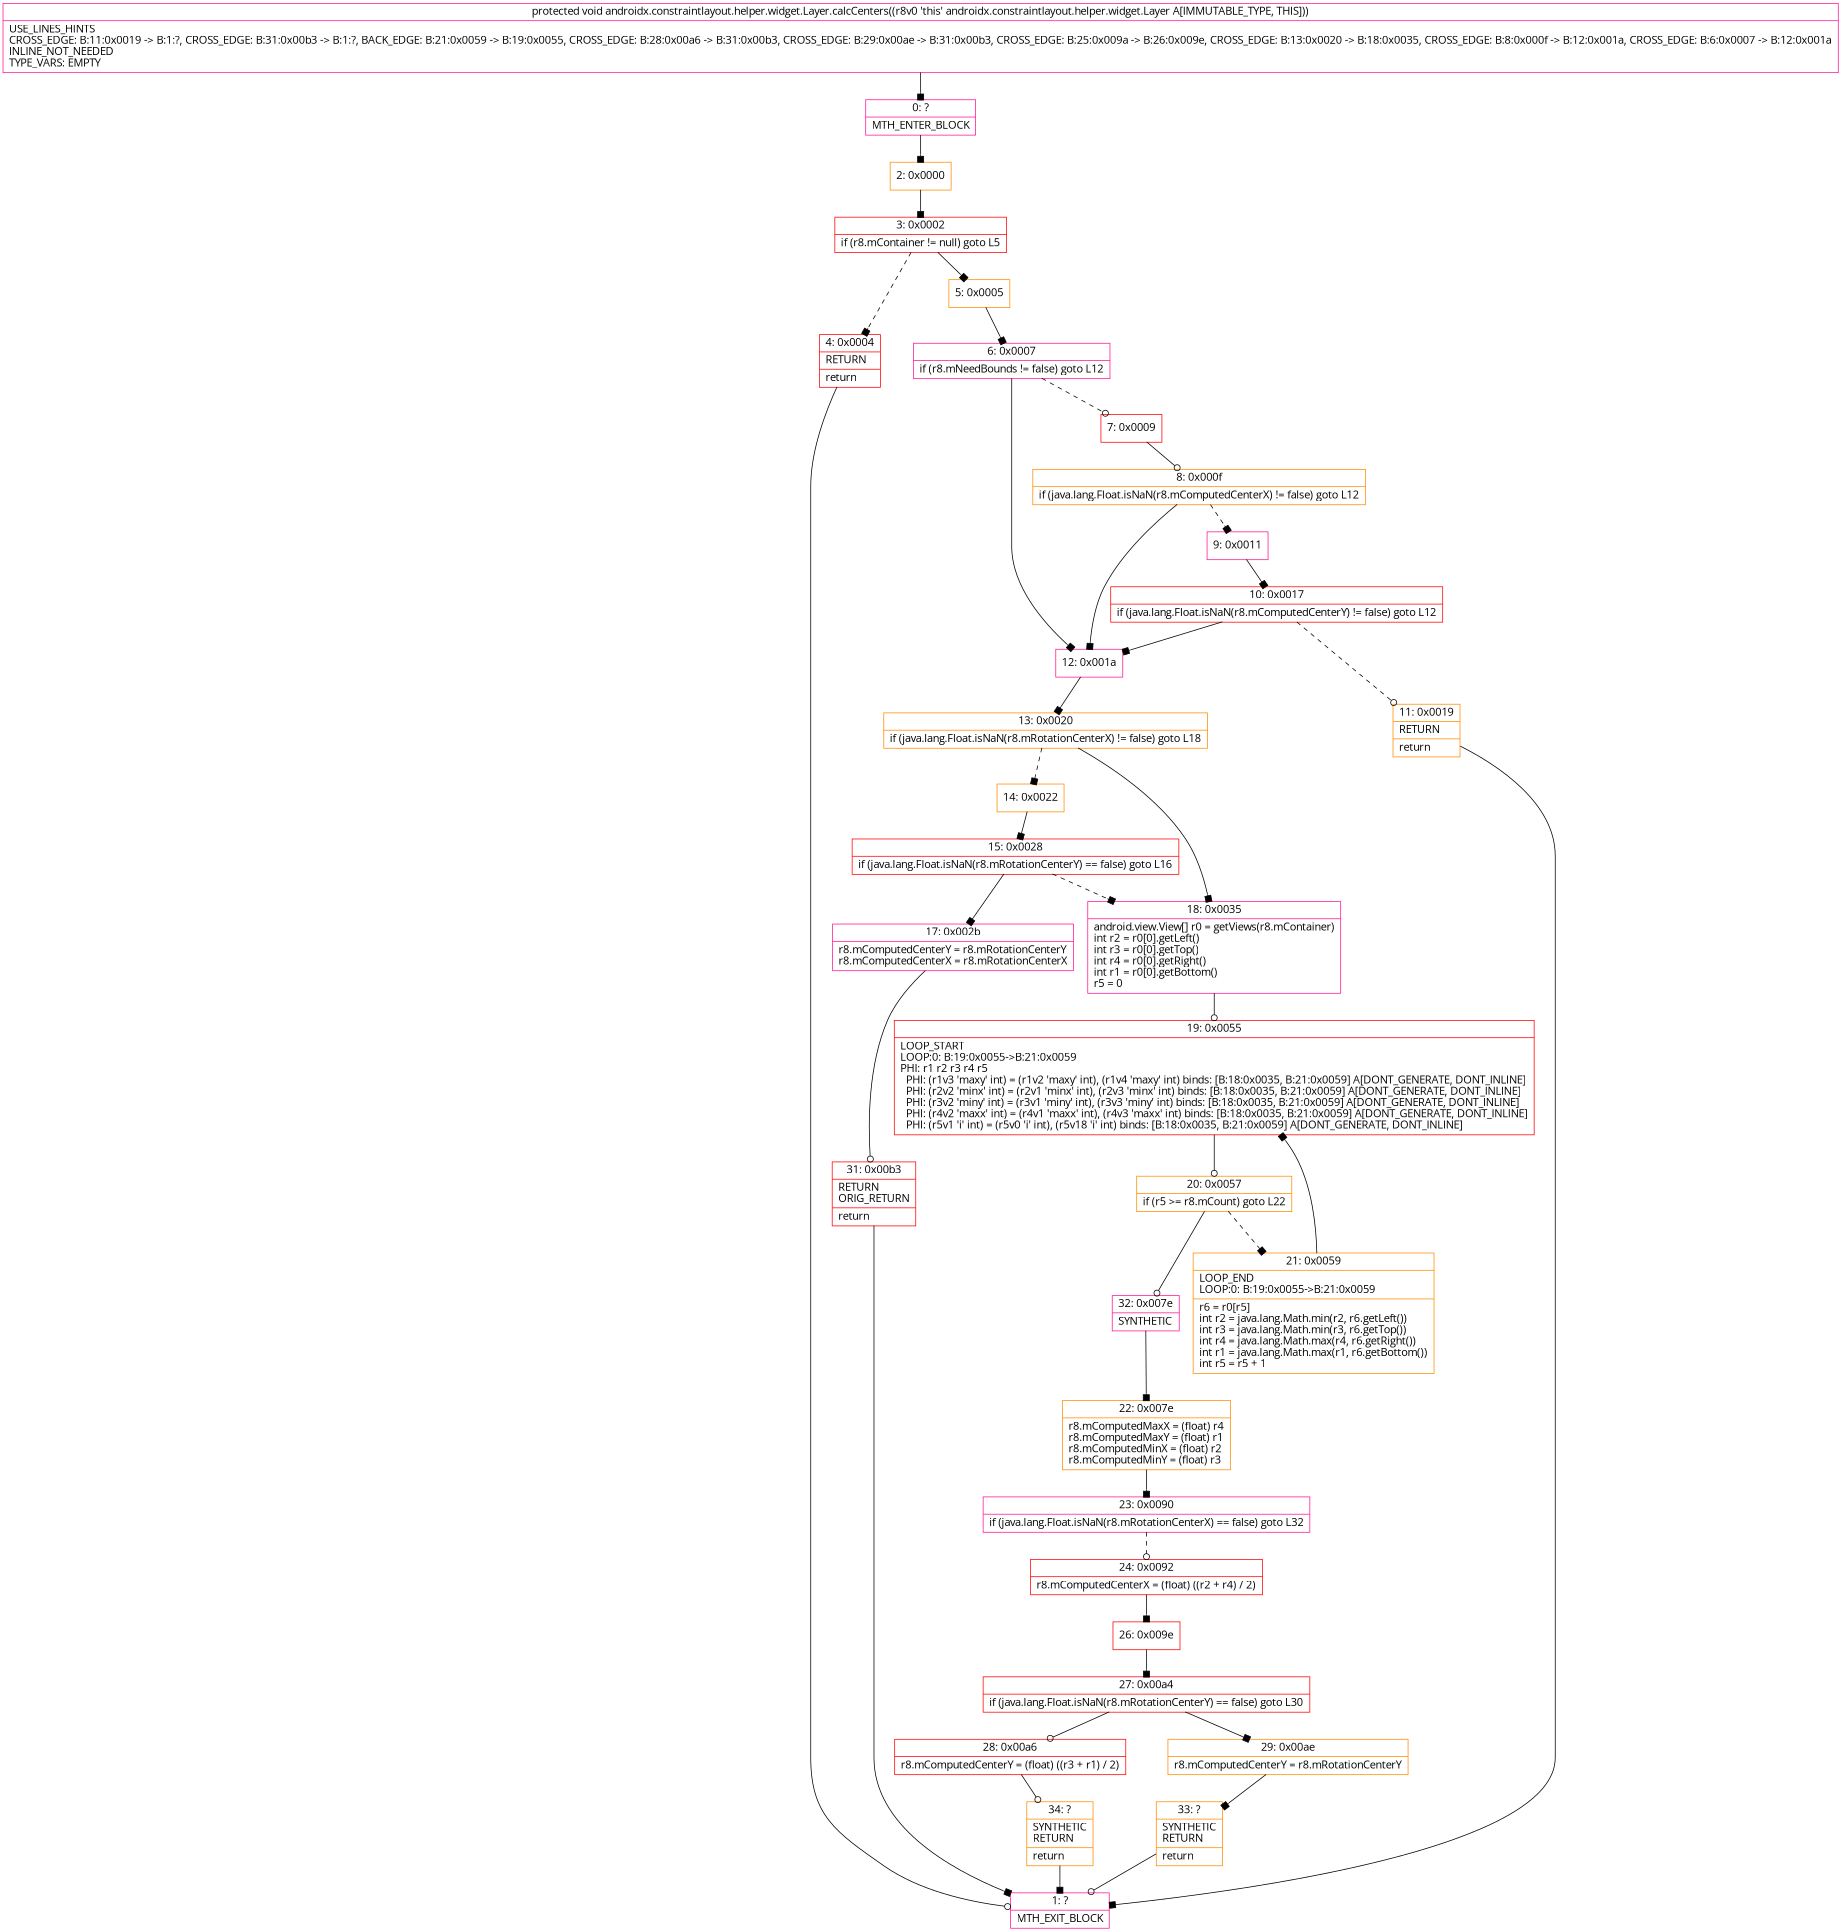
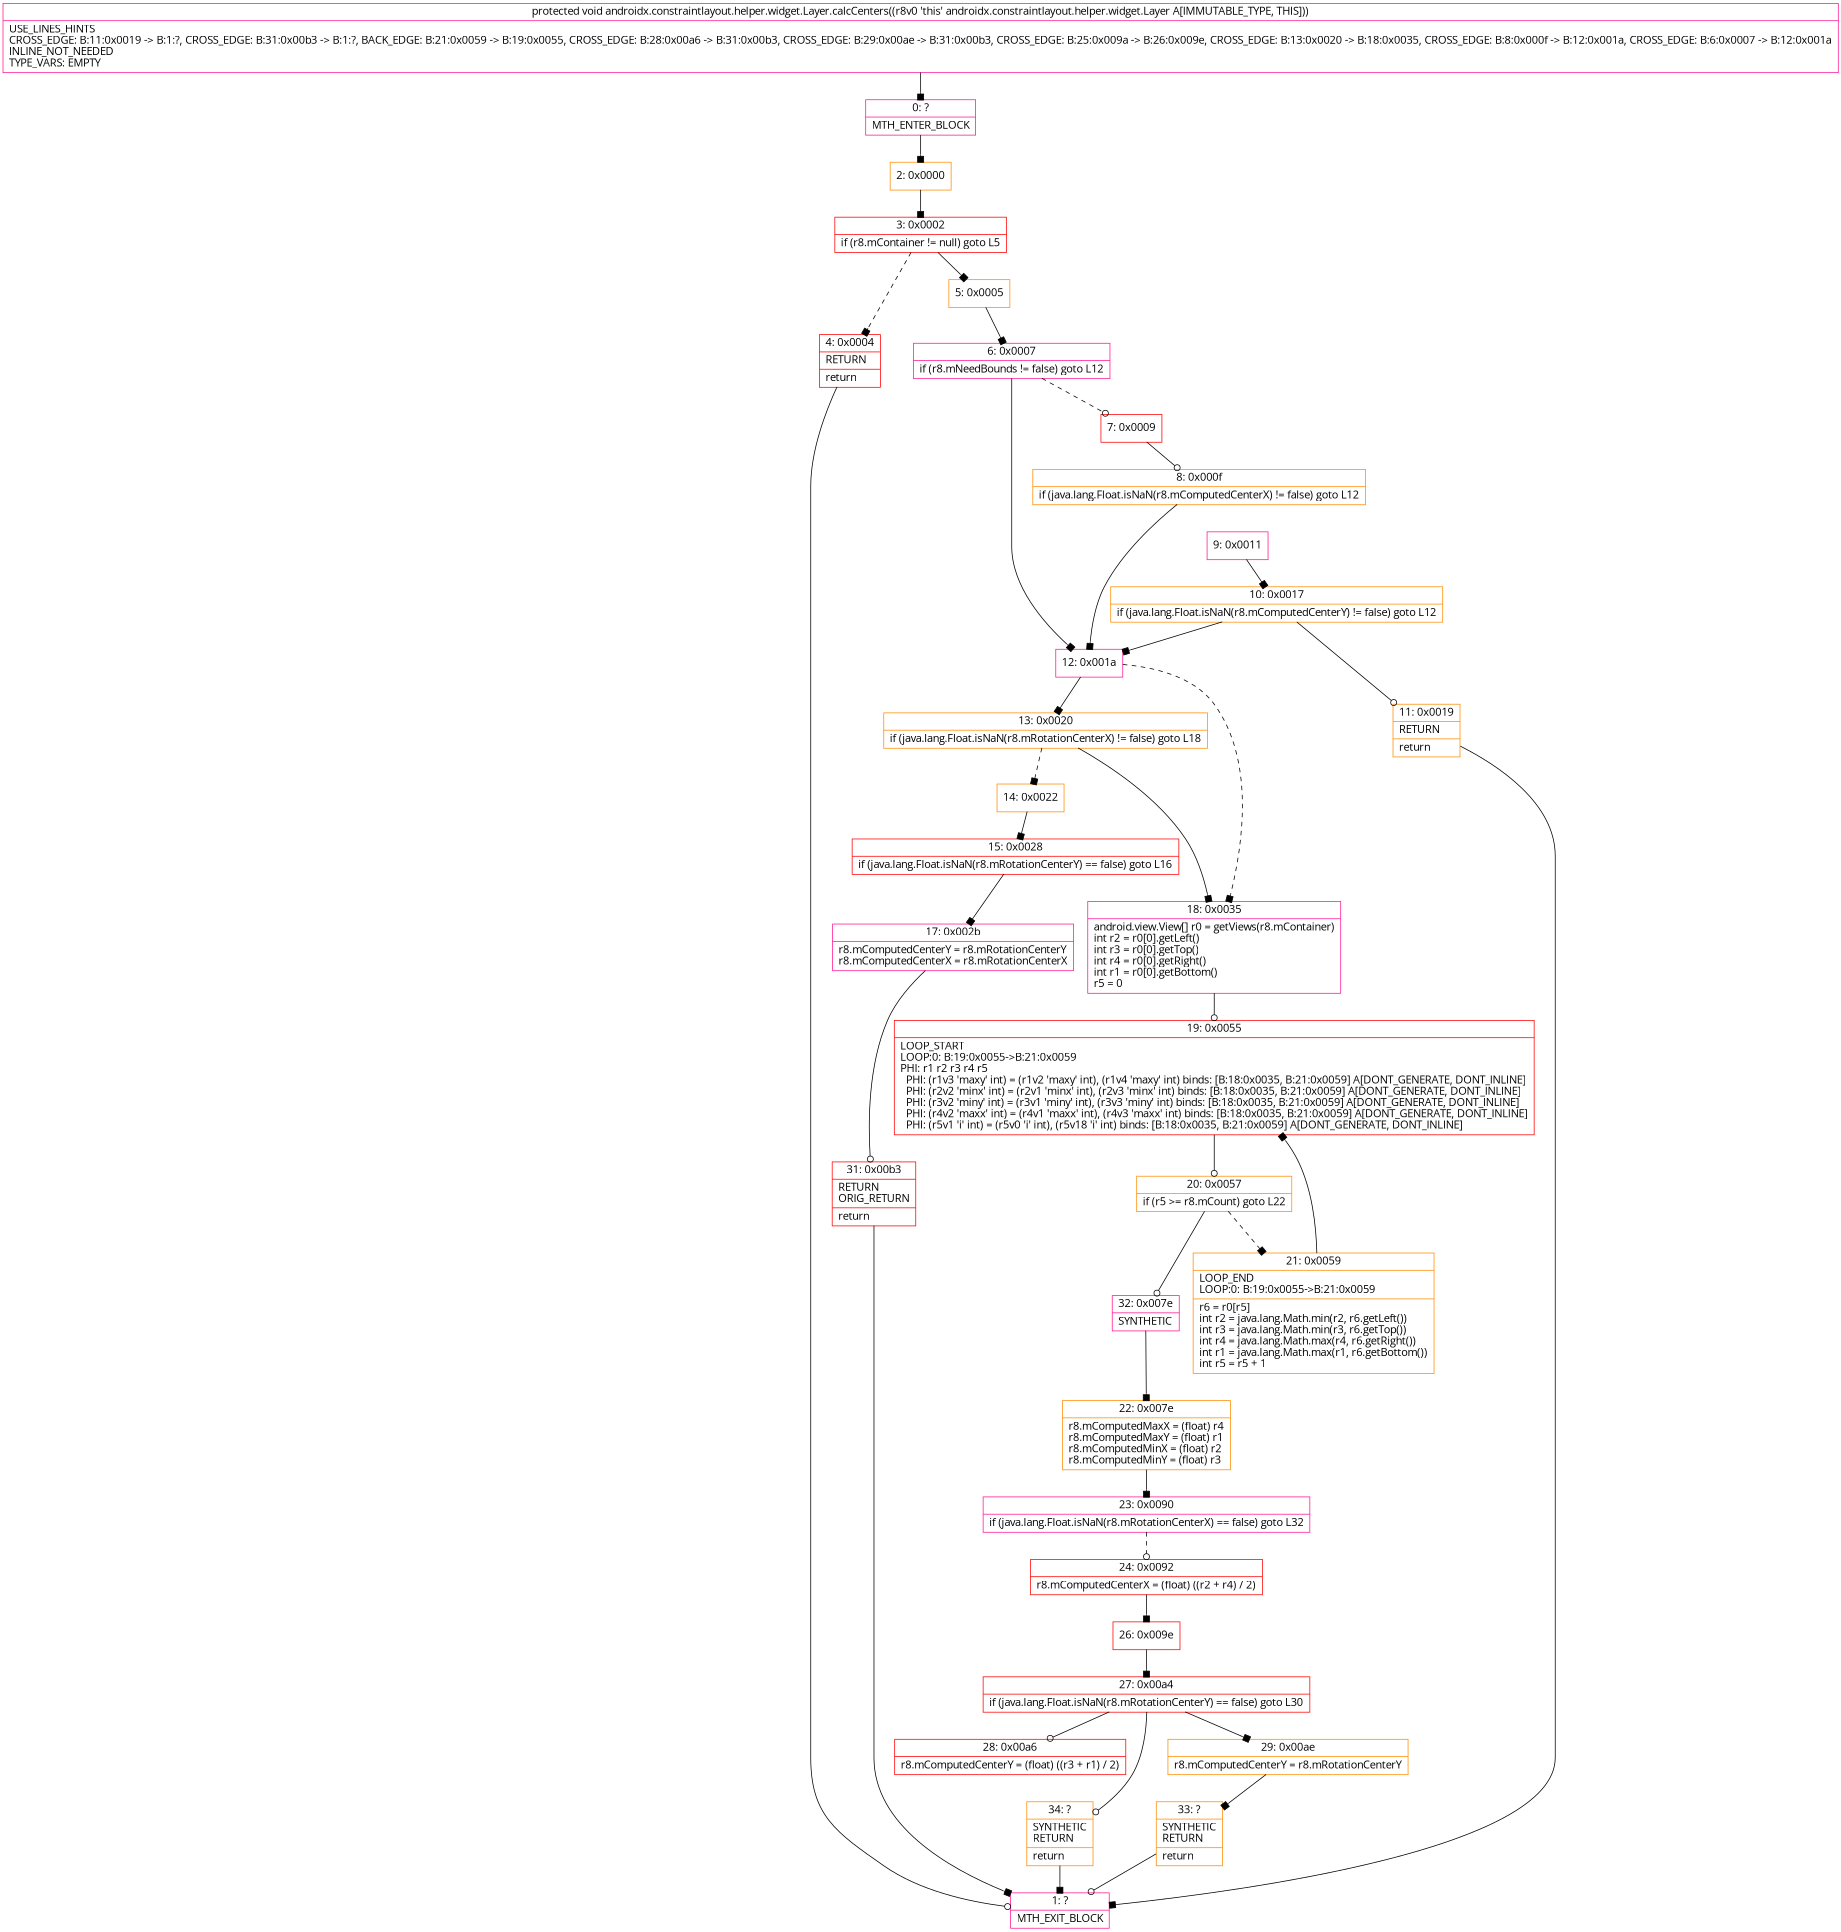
(1217, 515) -> none
(1277, 604) -> (1277, 604)
(1344, 661) -> (1344, 661)
(1080, 886) -> (1234, 747)
(1029, 1786) -> (1136, 1768)
